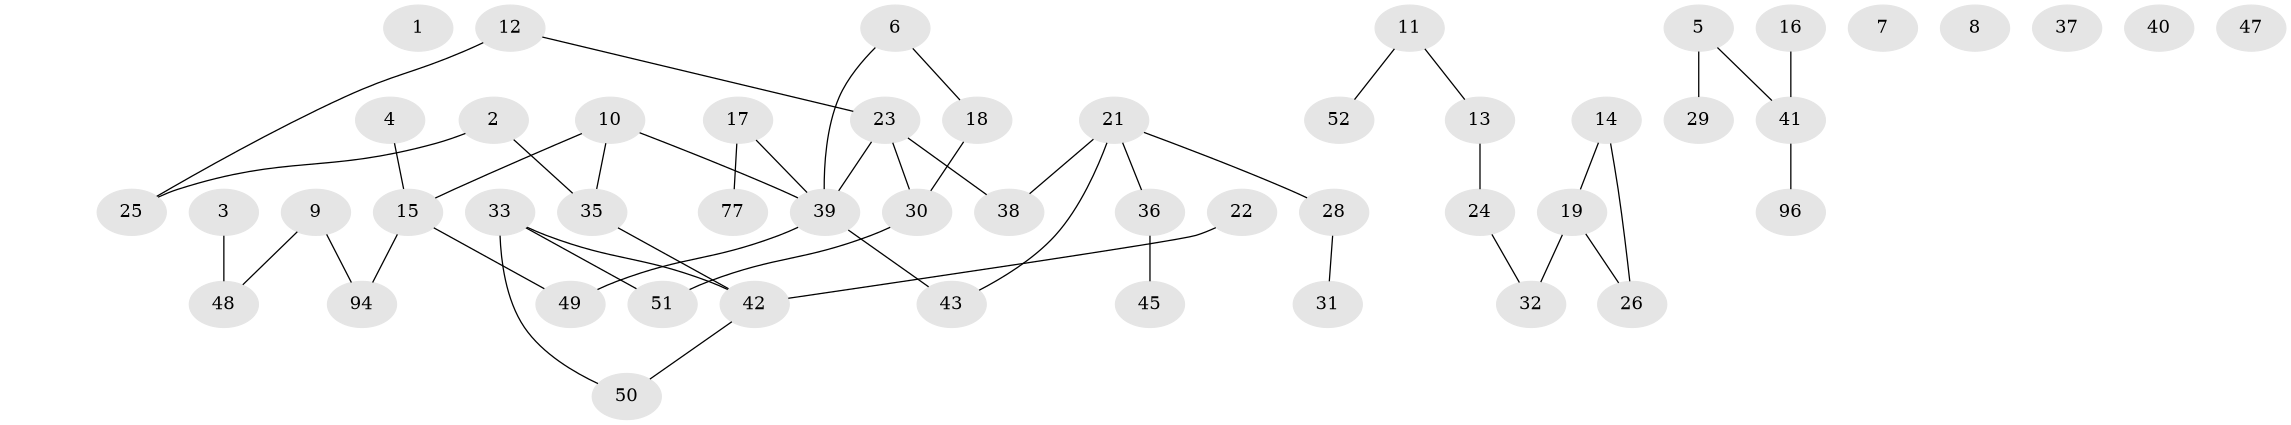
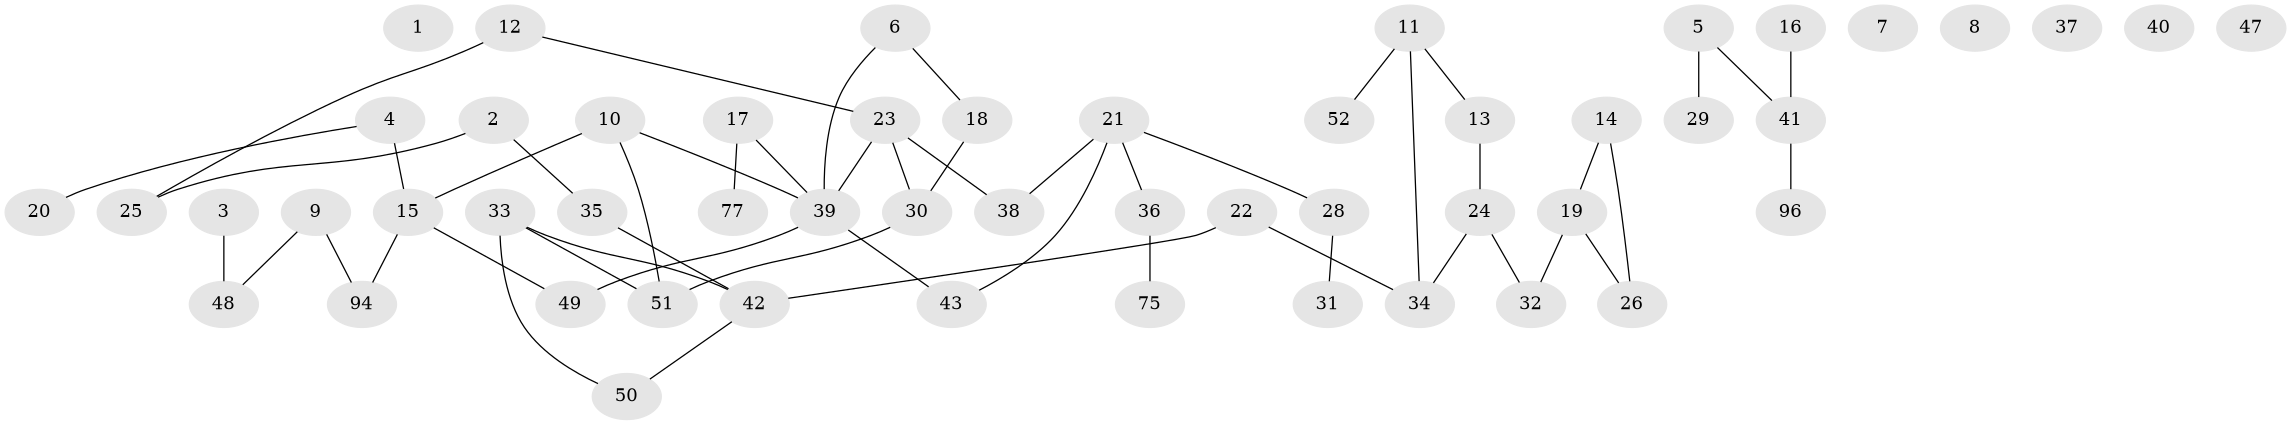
(601, 166) -> (644, 211)
none -> (40, 212)
(1150, 304) -> (1150, 304)
none -> (1420, 304)
